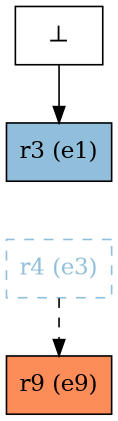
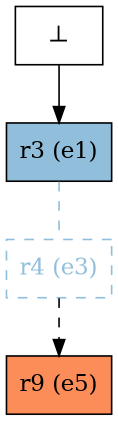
none -> (59, 211)
(59, 385) -> (59, 385)
